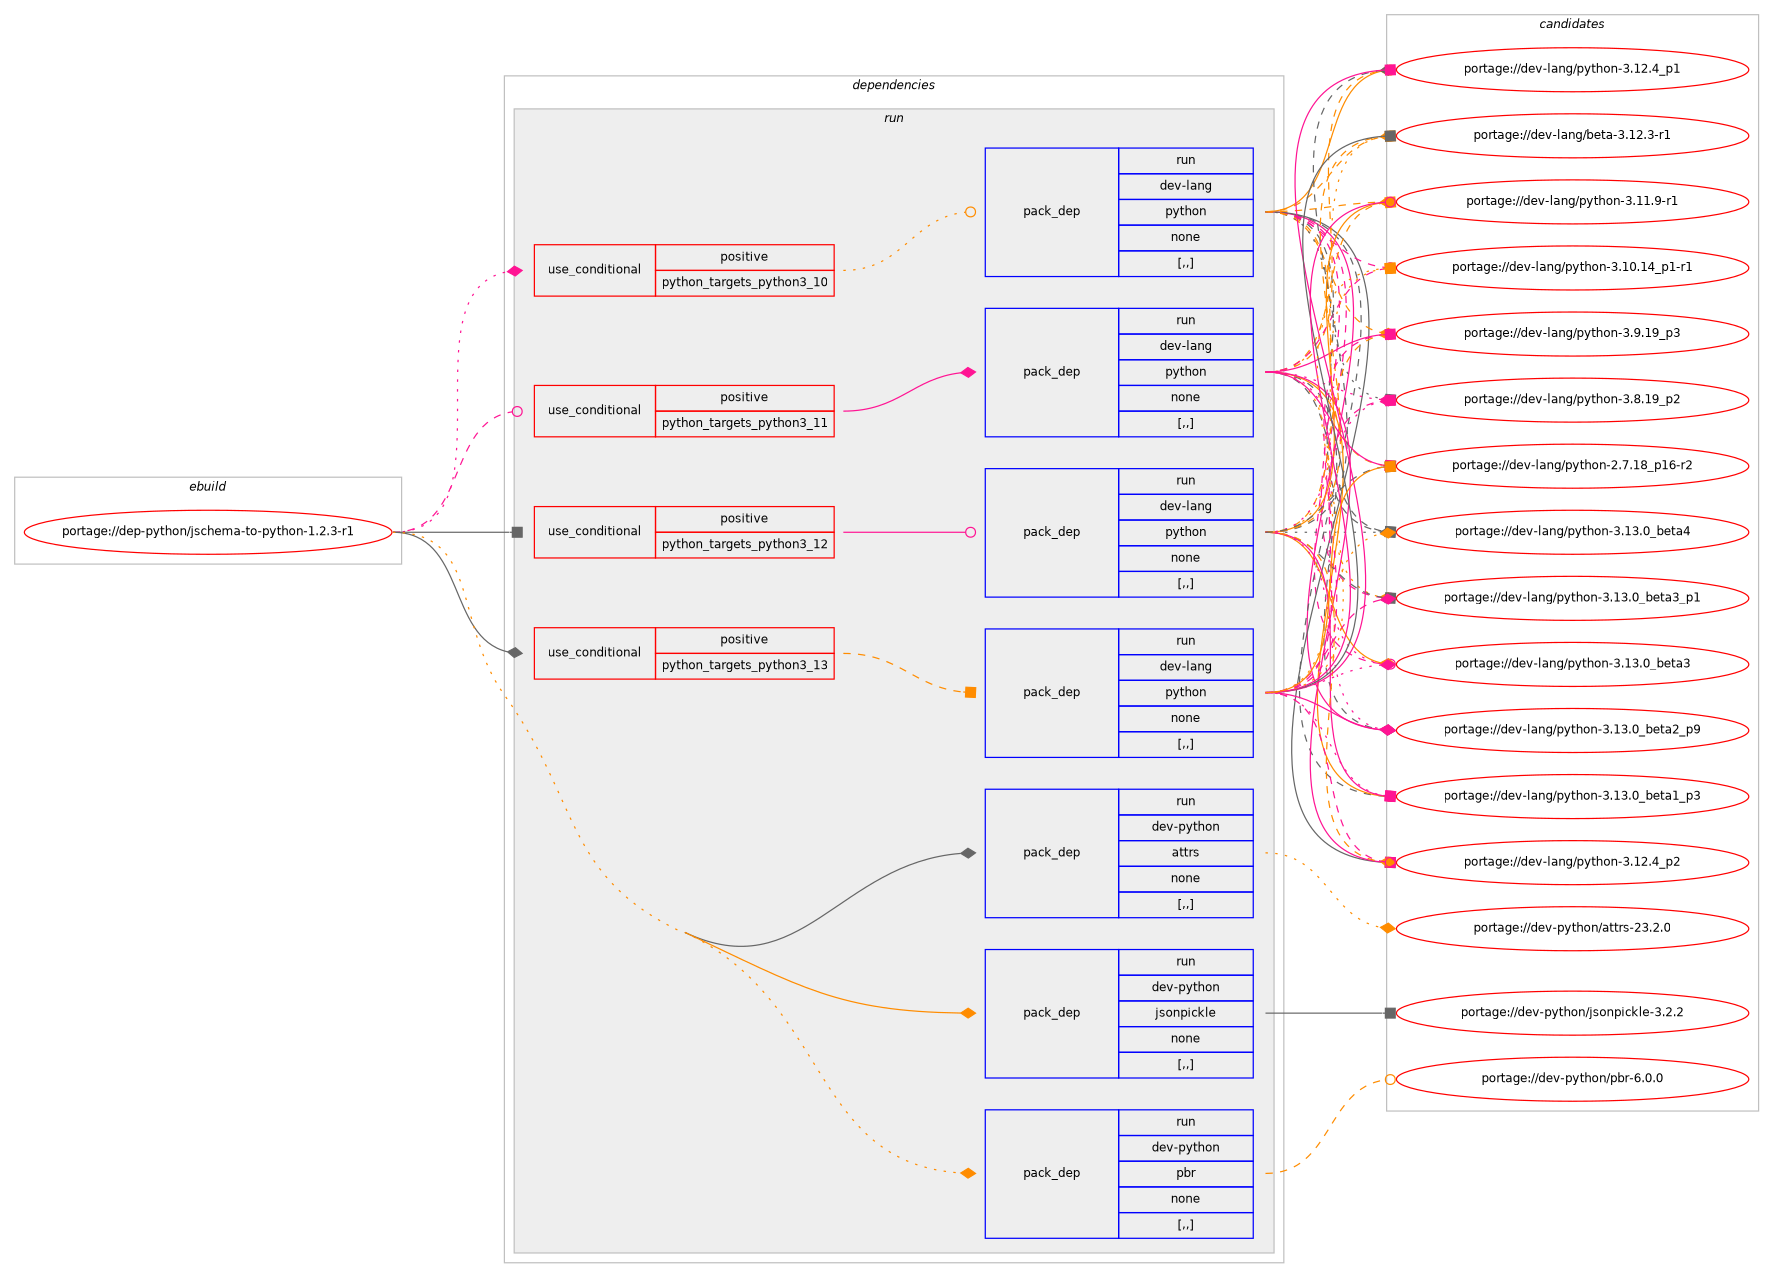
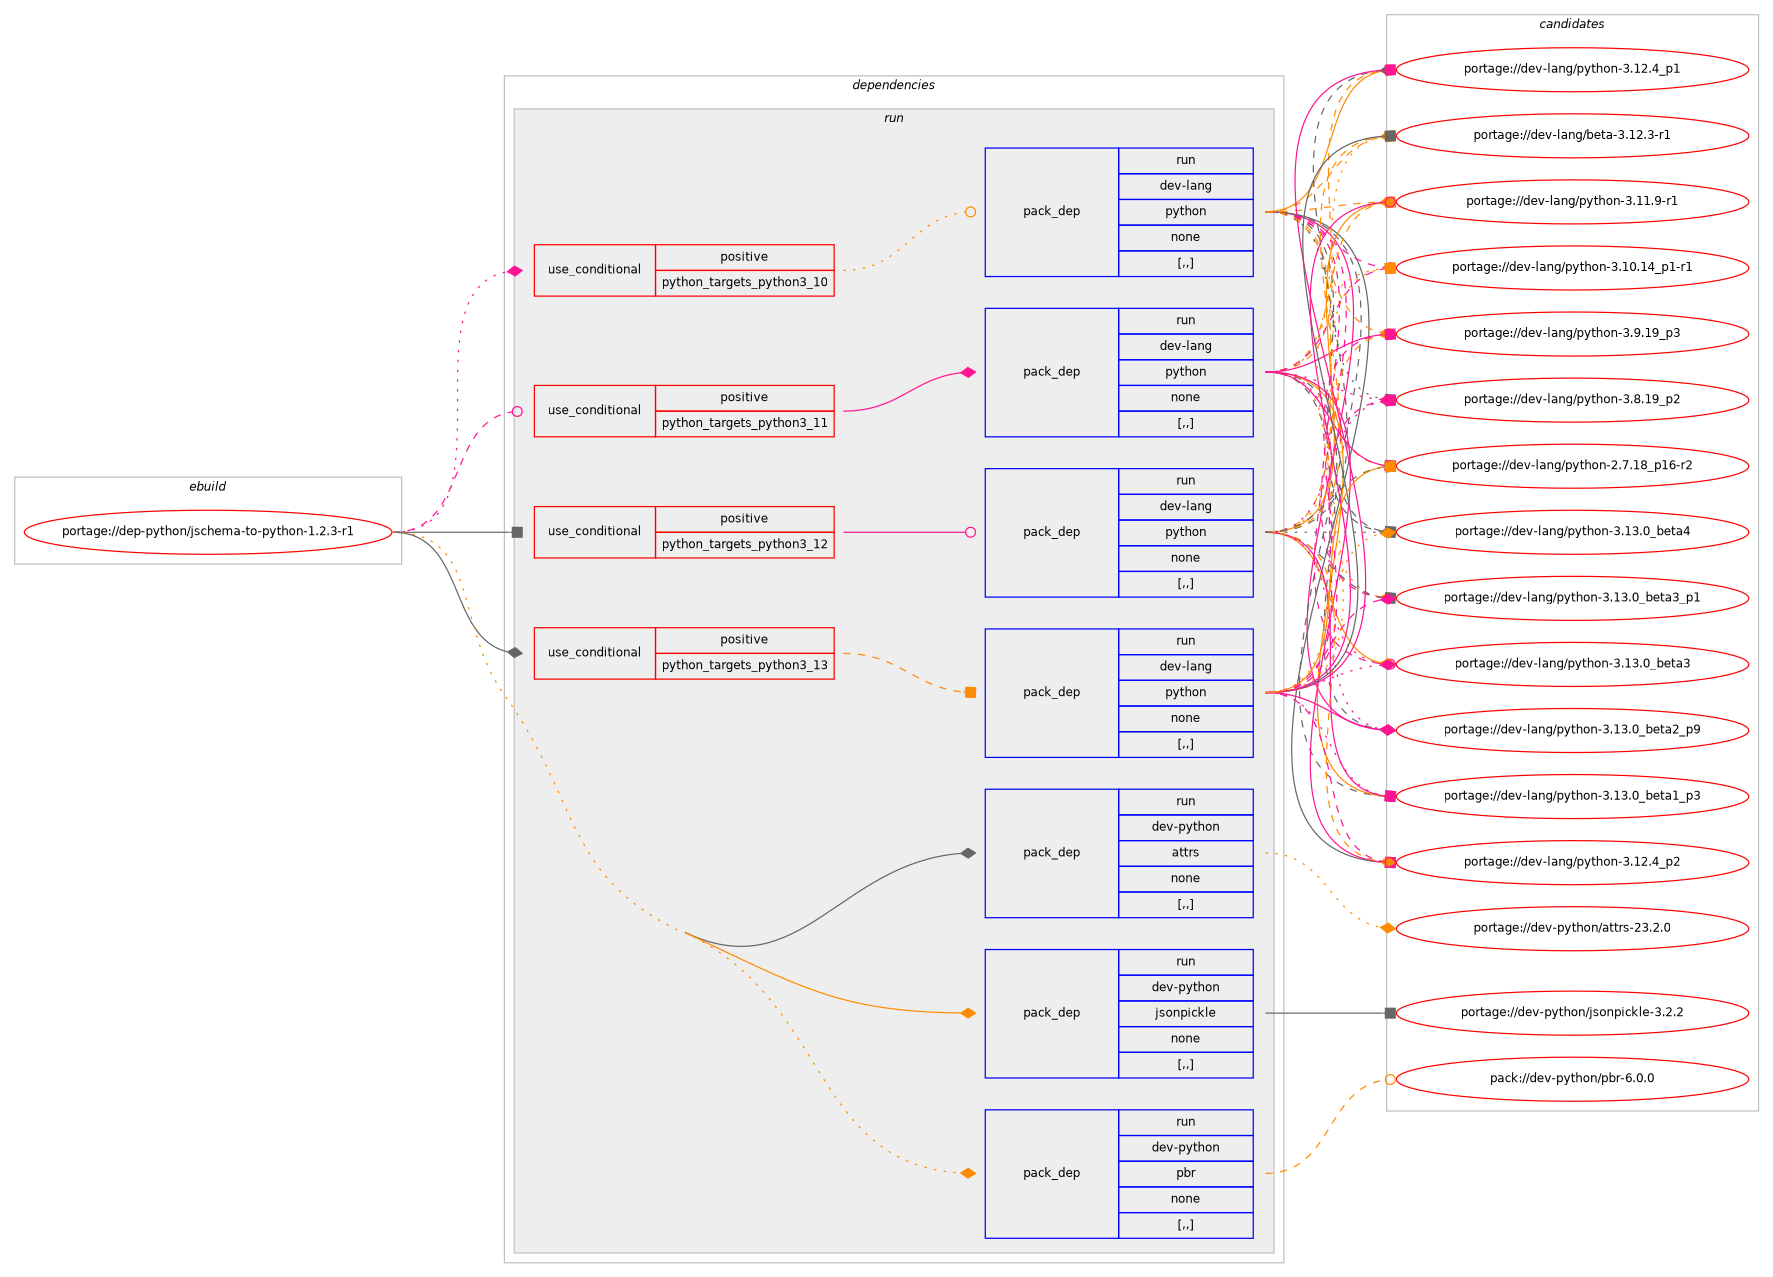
(1573, 1079) -> (1573, 1079)
